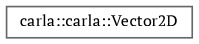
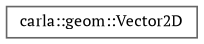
(99, 22) -> (102, 22)
